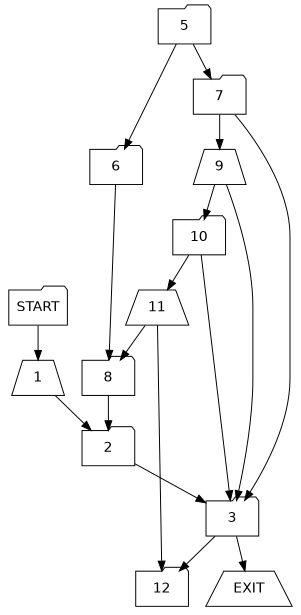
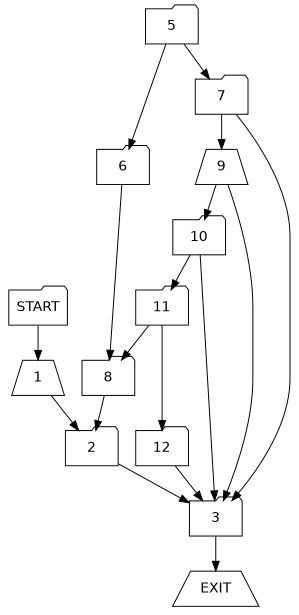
(157, 308) -> (162, 308)
(201, 550) -> (186, 479)
